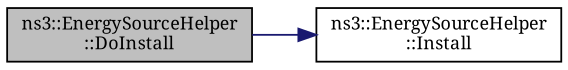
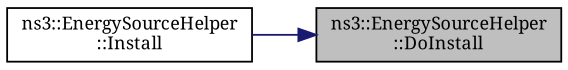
(275, 35) -> (275, 35)
